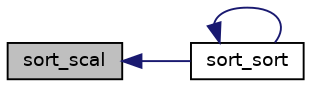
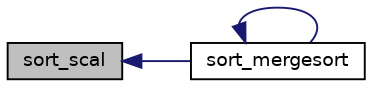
(247, 61) -> (278, 61)
